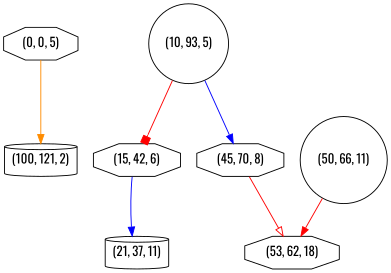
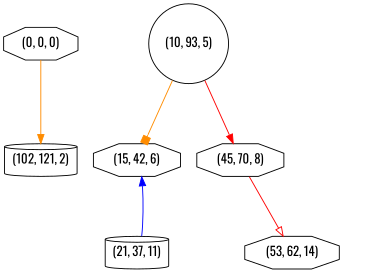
(41, 44) -> (41, 44)
(160, 108) -> (160, 108)
(217, 108) -> (217, 108)
(41, 160) -> (41, 160)
(344, 160) -> none
(131, 202) -> (143, 211)
(292, 253) -> (292, 253)
